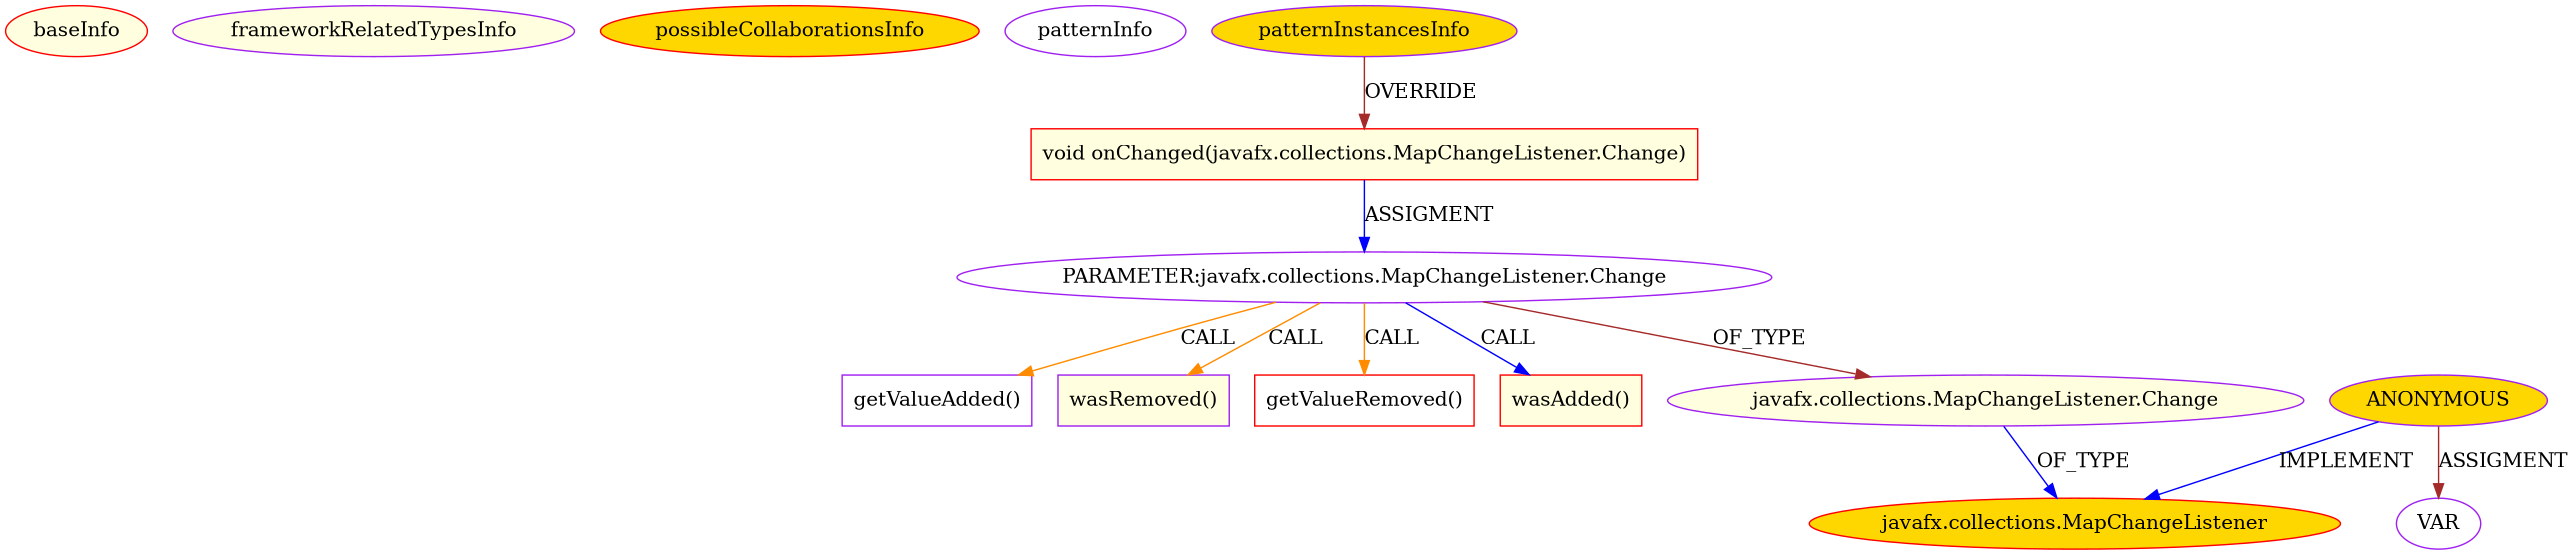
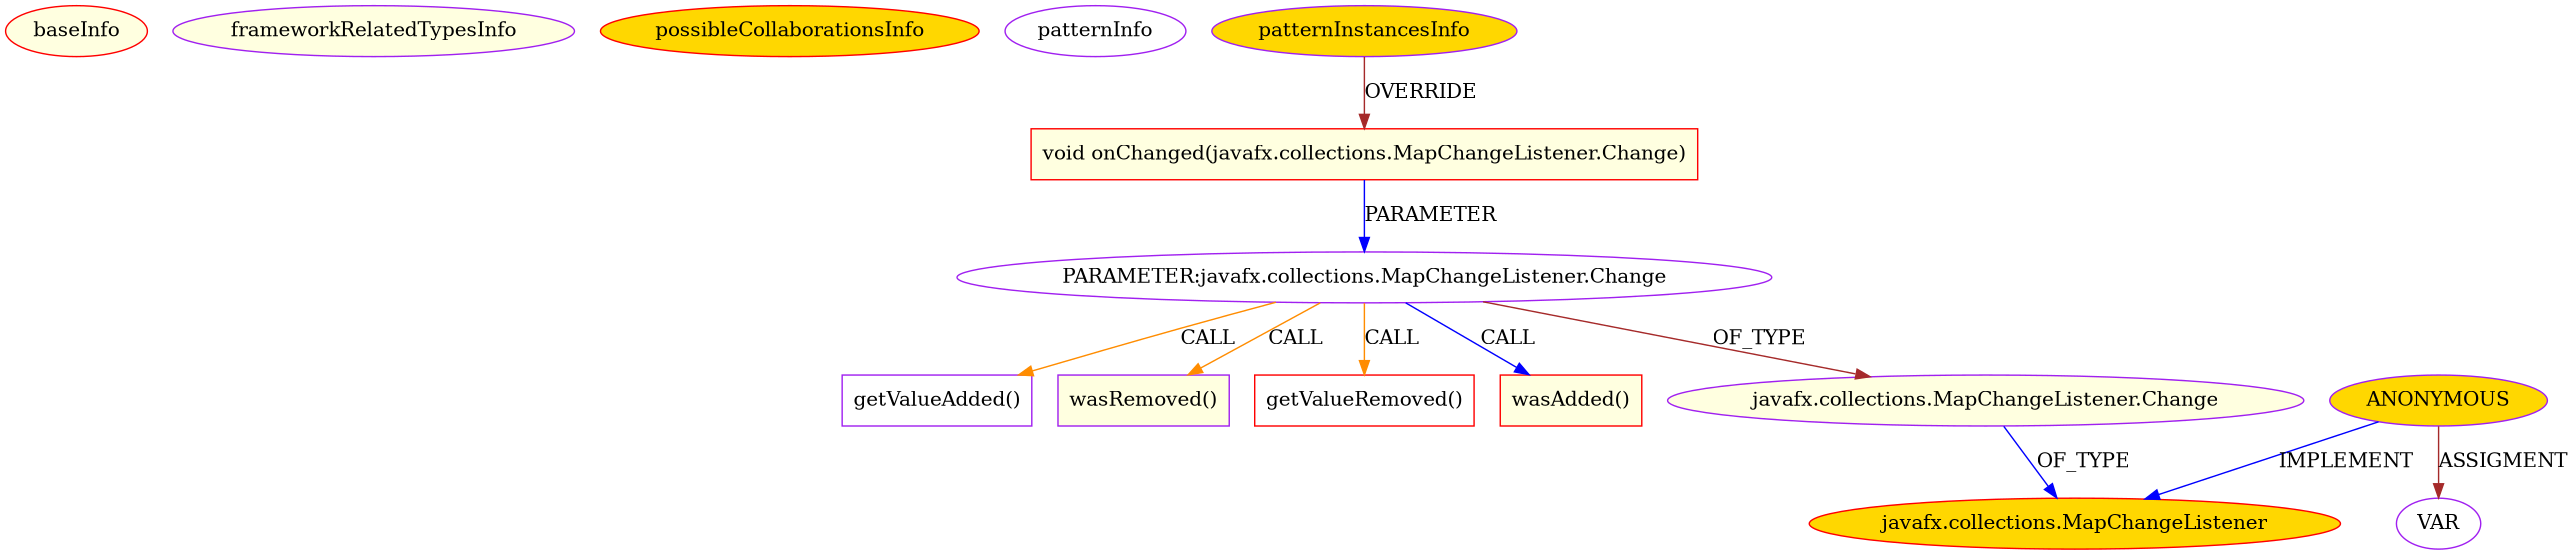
(1429, 216) -> (1431, 216)
